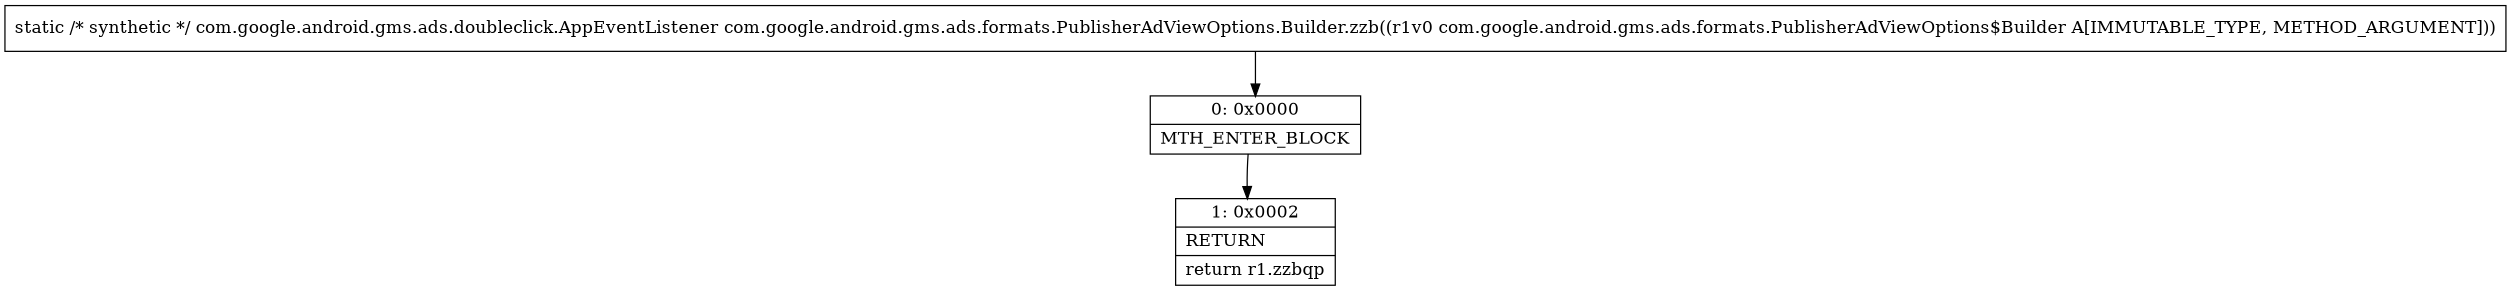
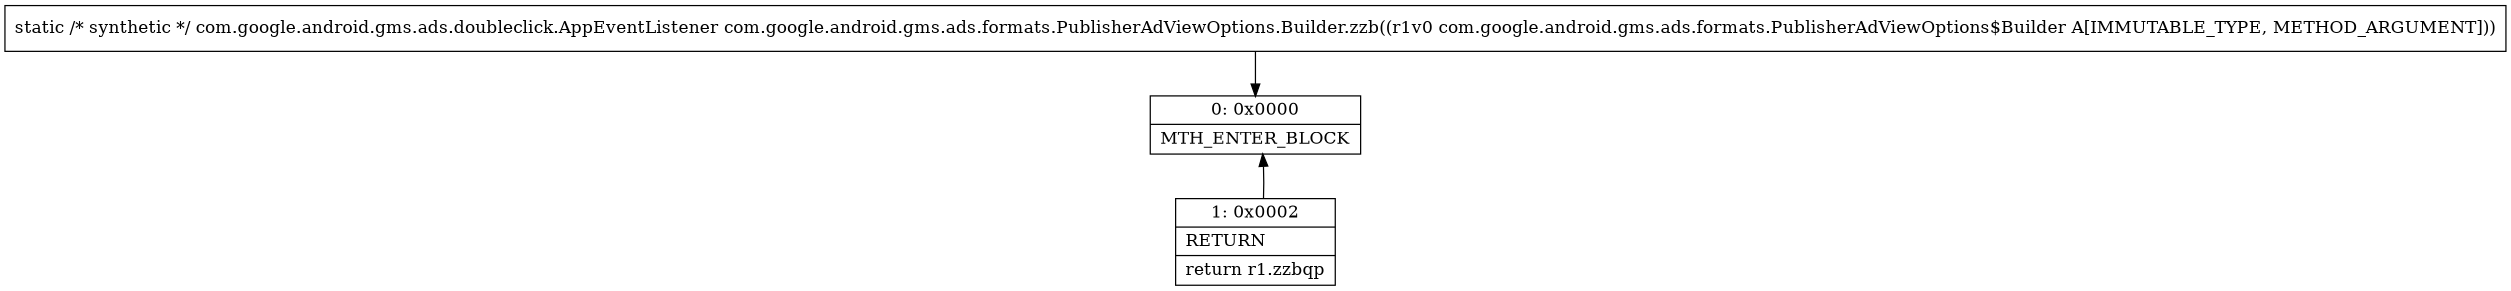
(1247, 170) -> (1264, 183)
